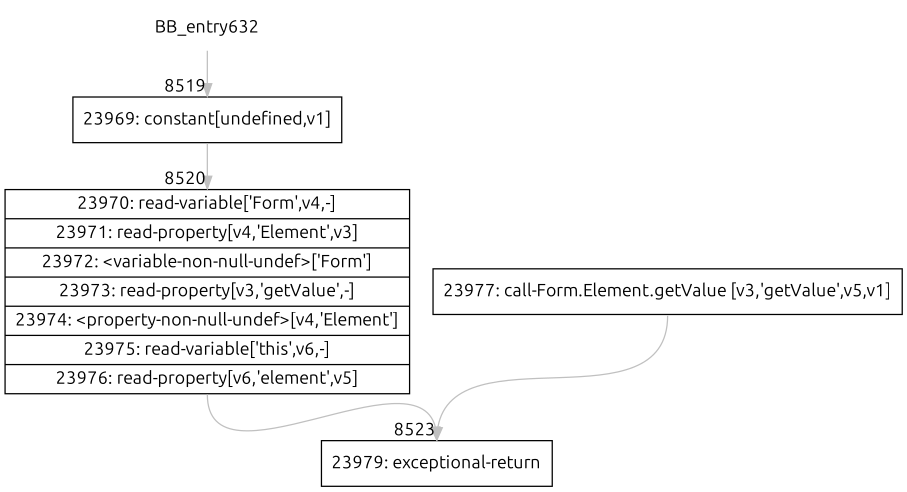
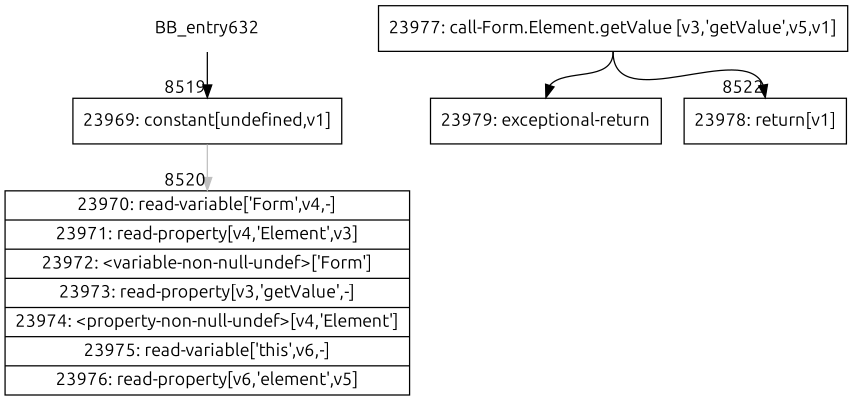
(207, 67) -> (207, 68)
none -> (765, 121)
(559, 378) -> (586, 74)
(316, 419) -> none
